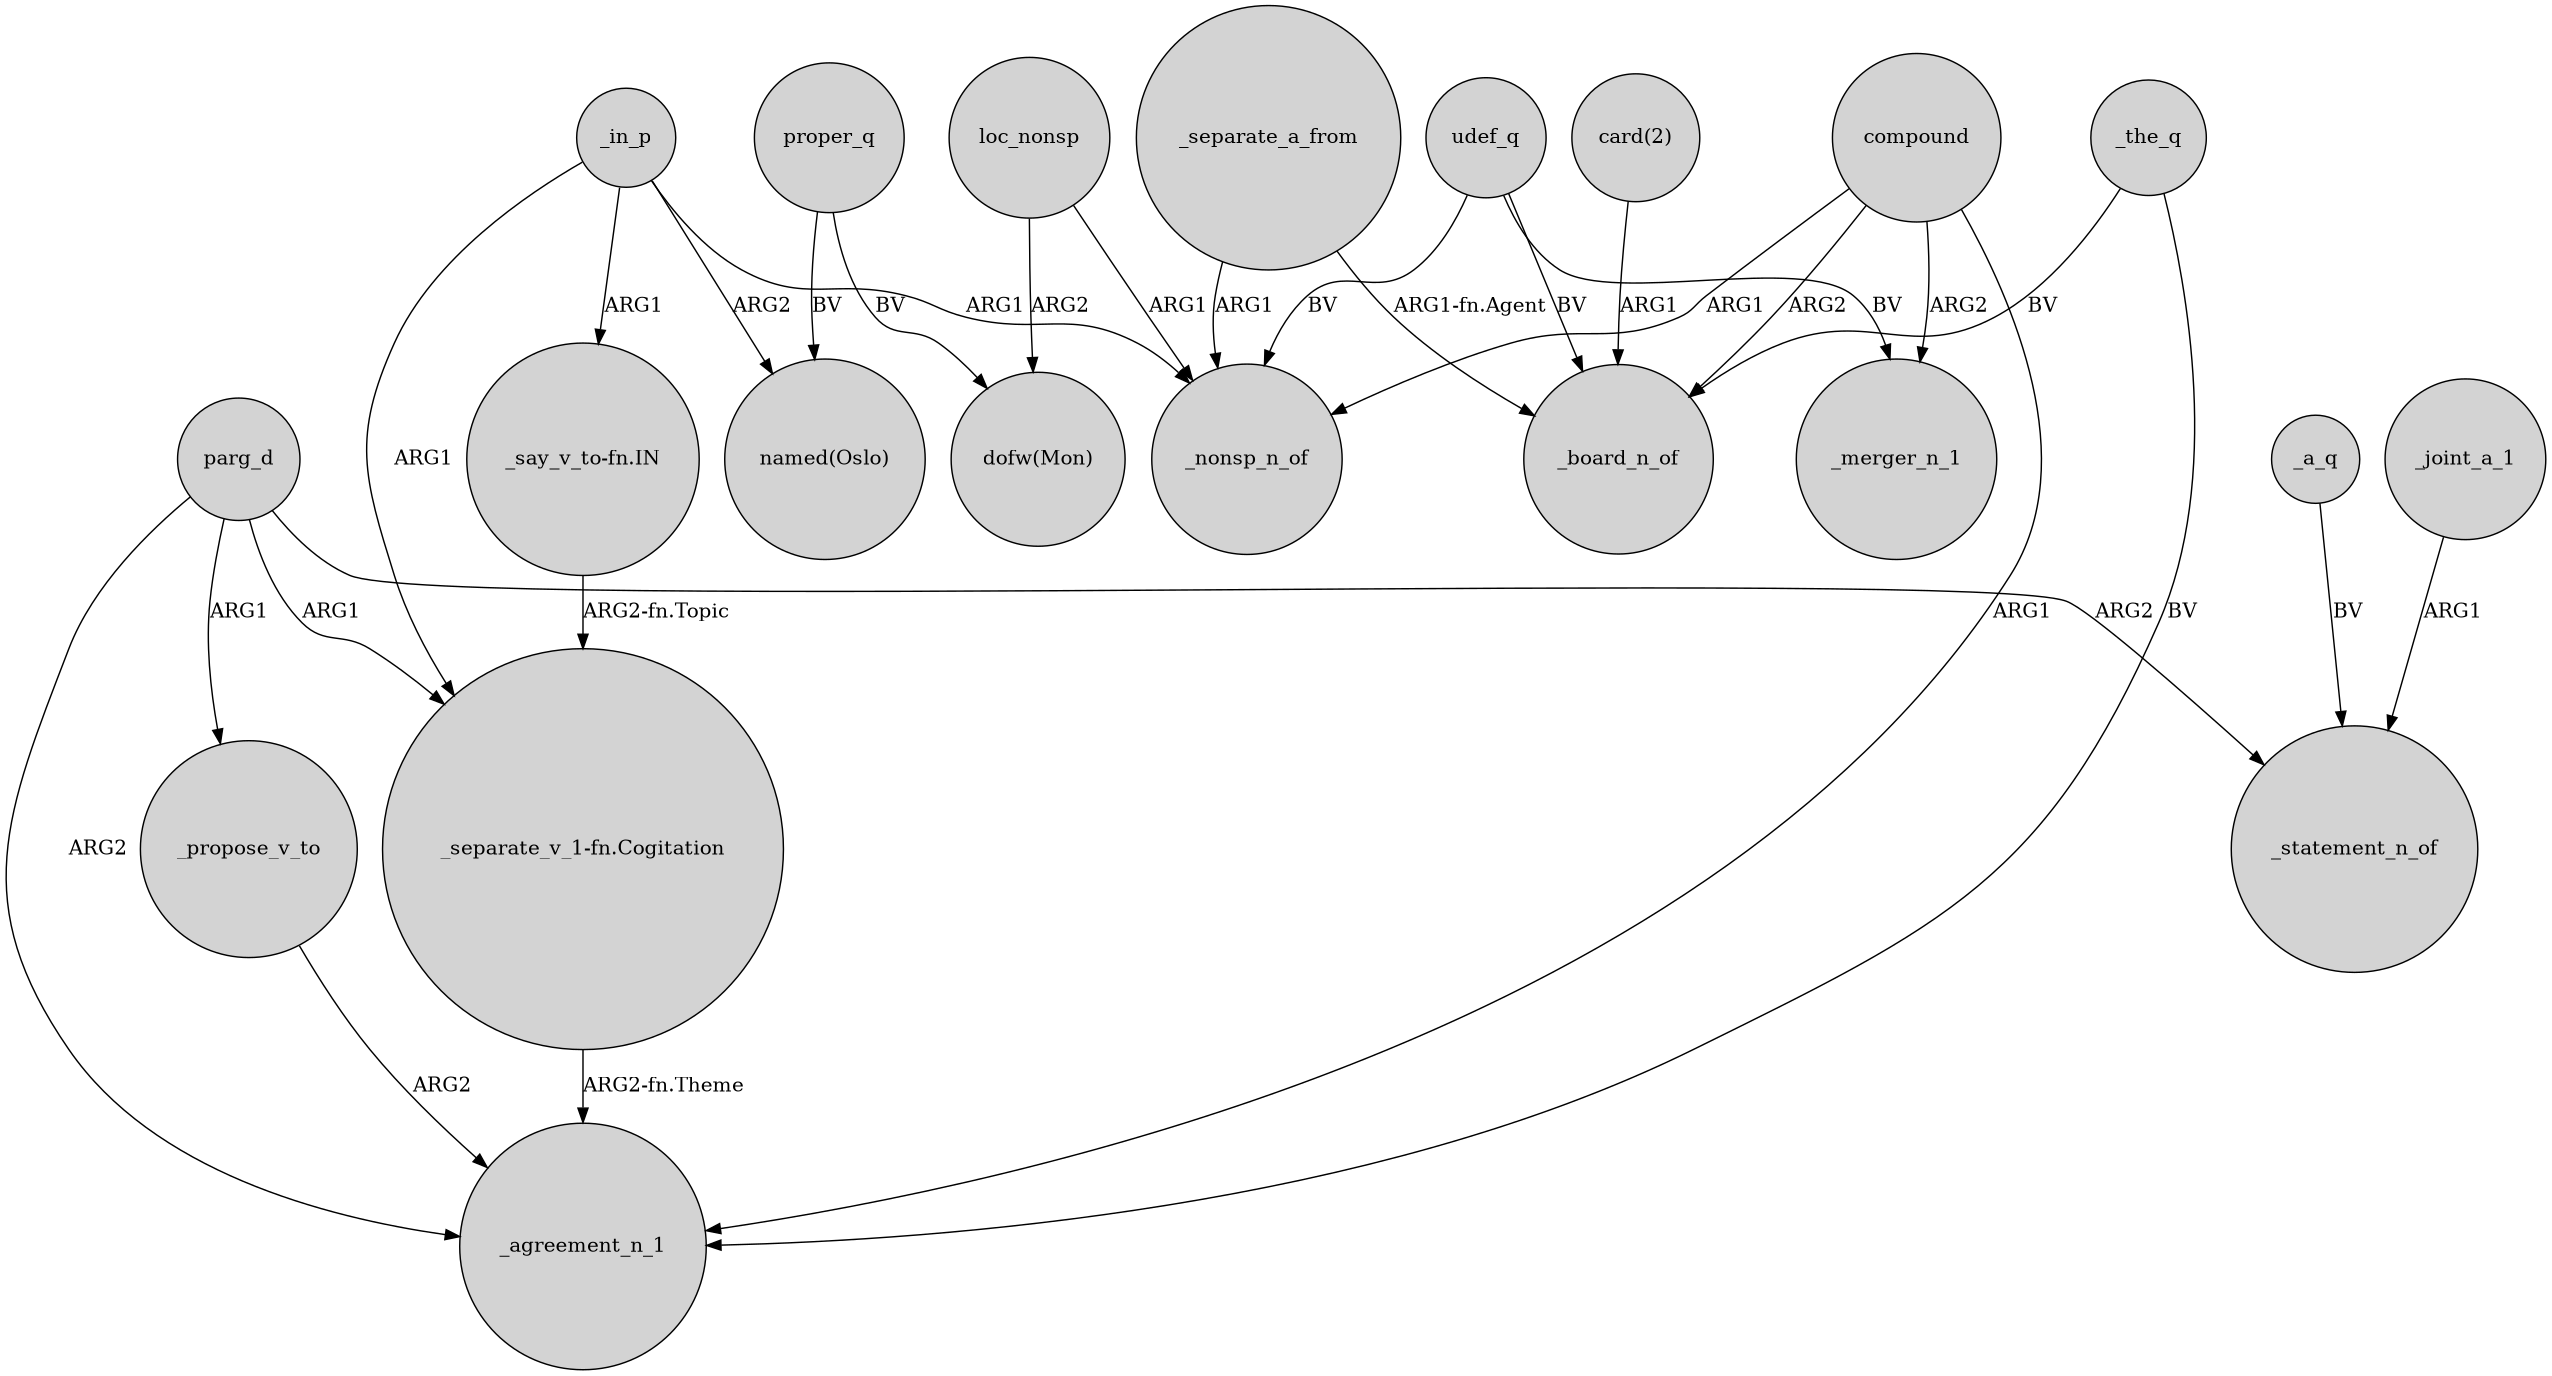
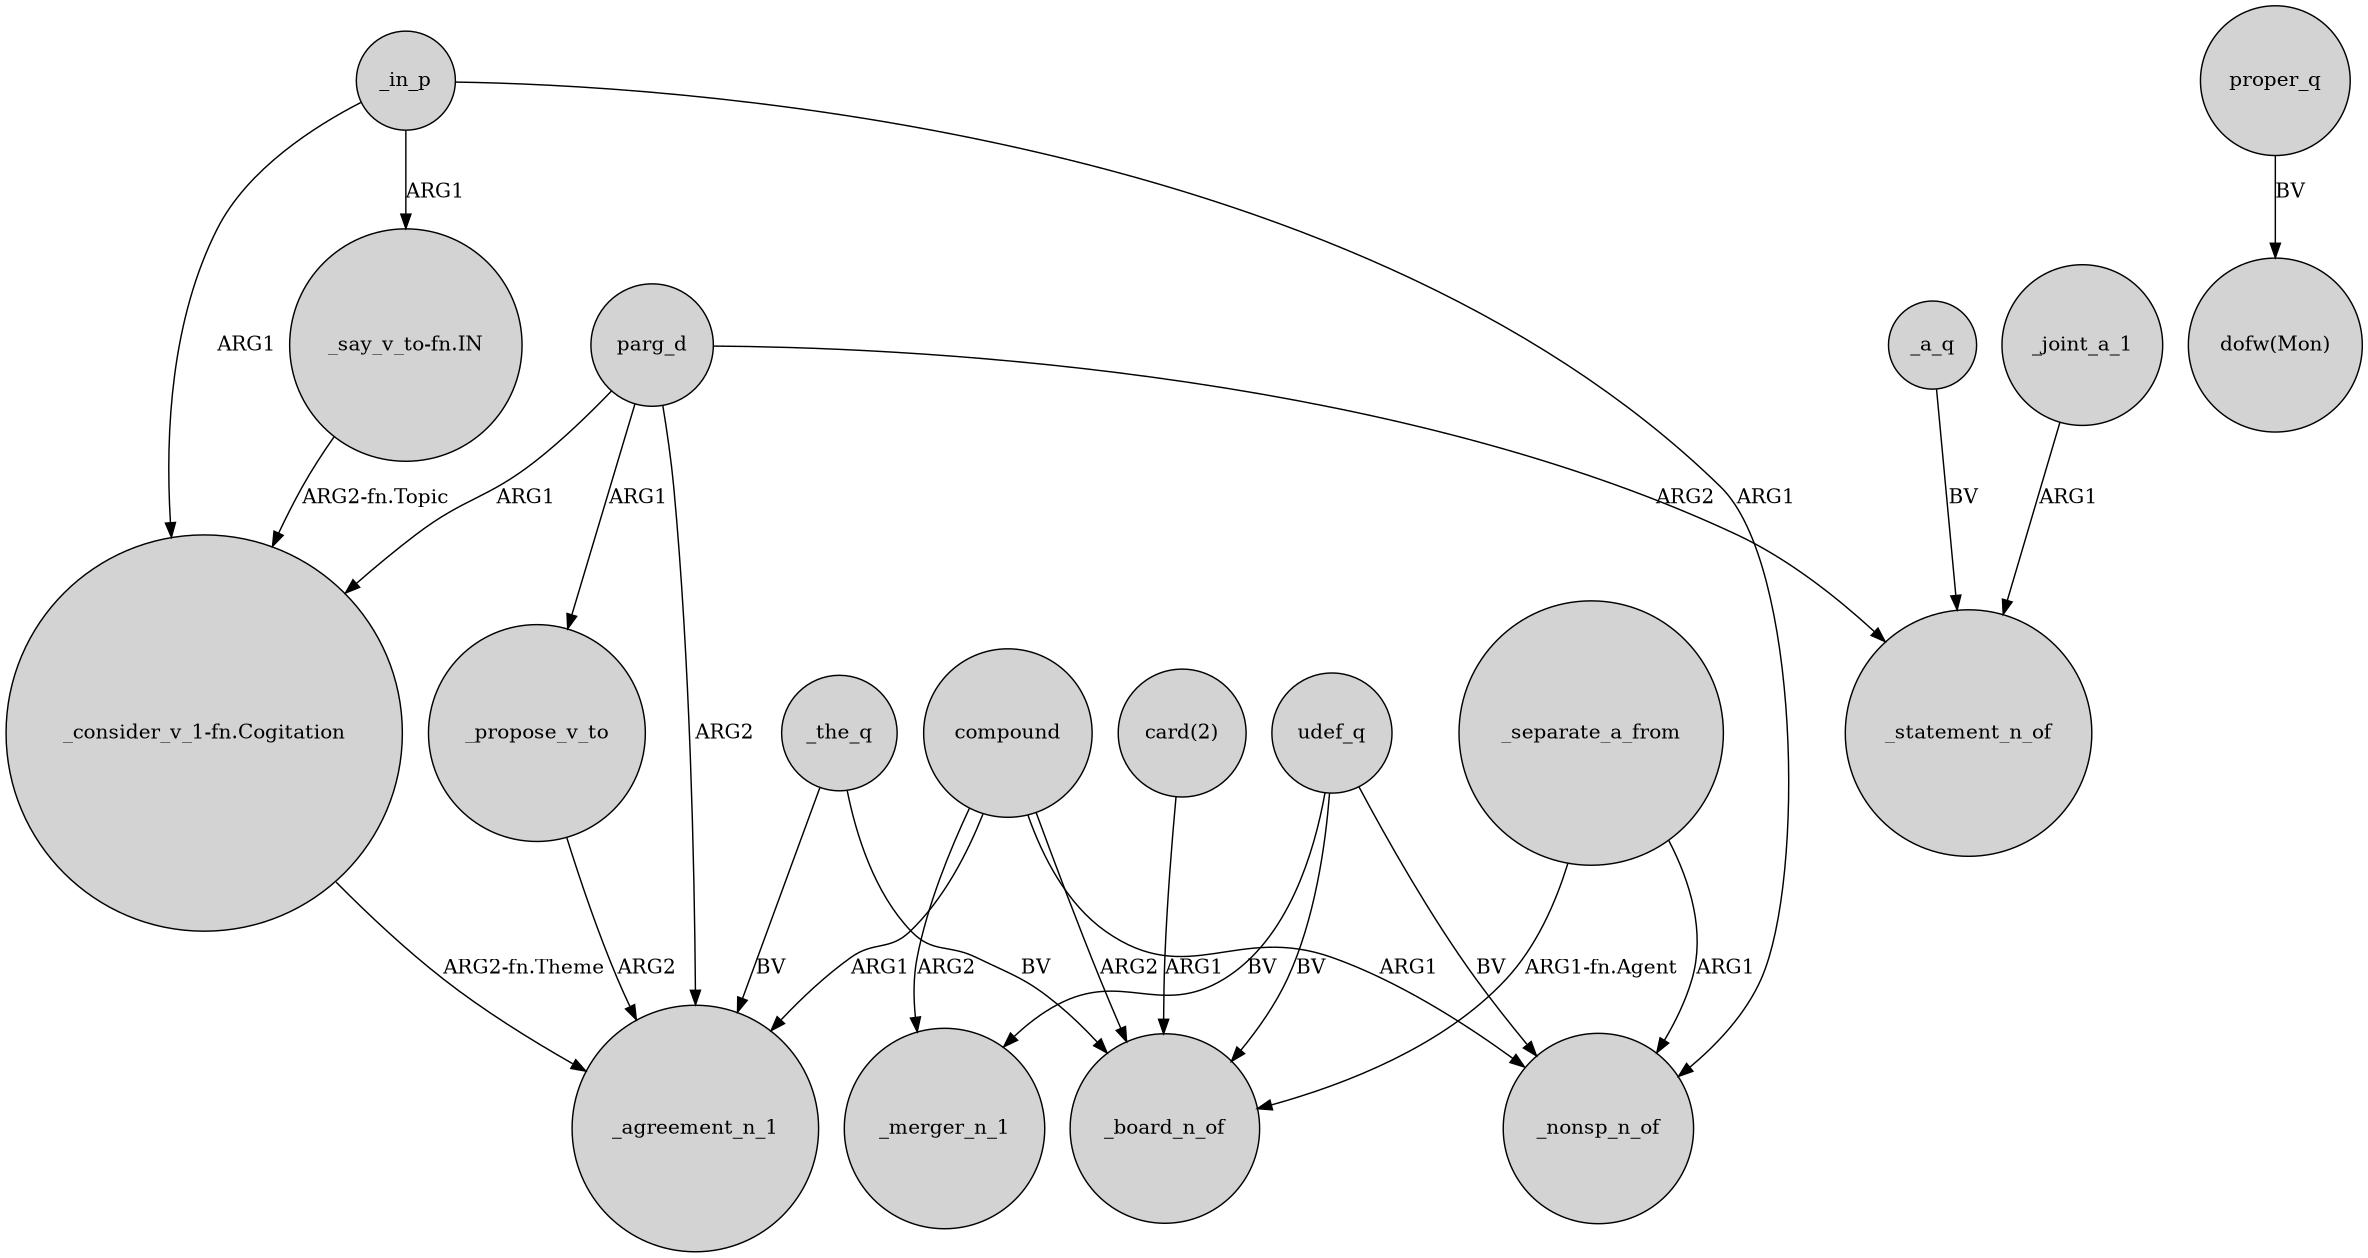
(1029, 138) -> none
(825, 459) -> none
(583, 849) -> (204, 733)
